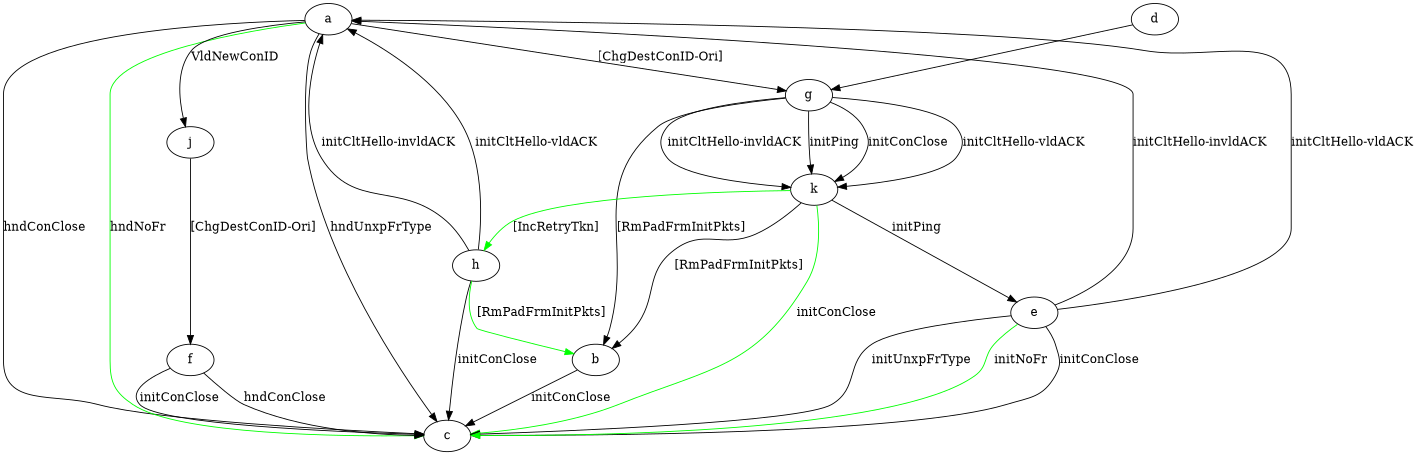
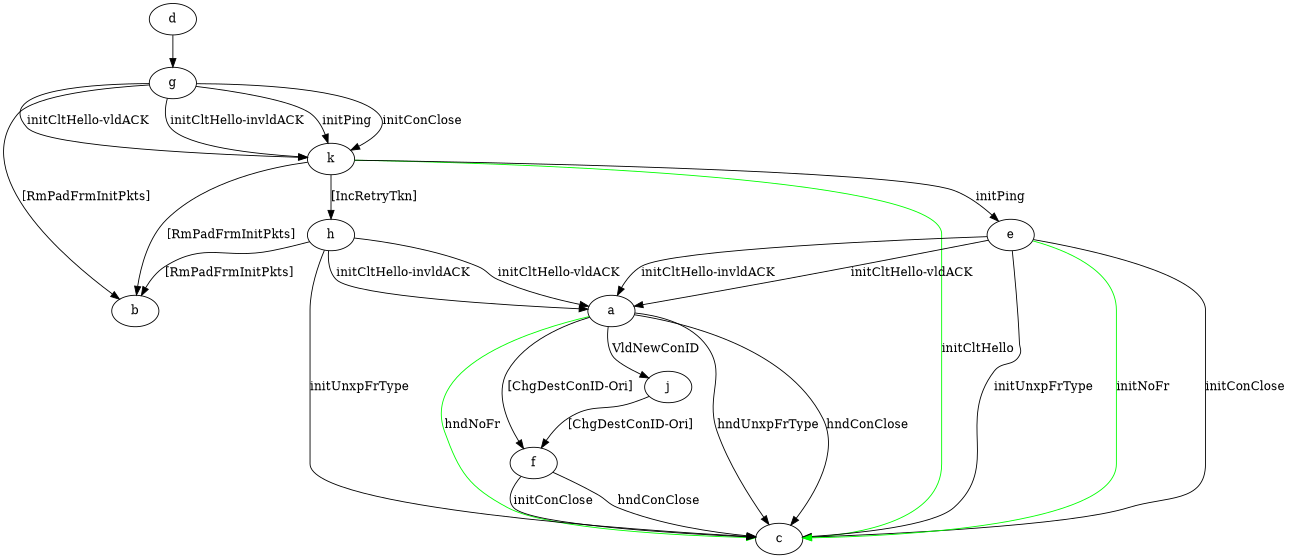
(564, 57) -> (515, 361)
(634, 198) -> (331, 193)
(839, 313) -> (980, 349)
(497, 335) -> (222, 253)
(500, 360) -> (362, 387)
(525, 396) -> none
